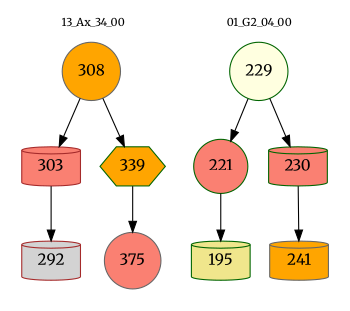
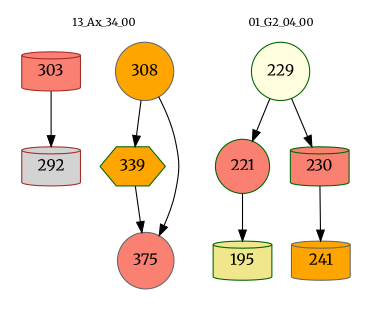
(72, 117) -> (179, 160)
